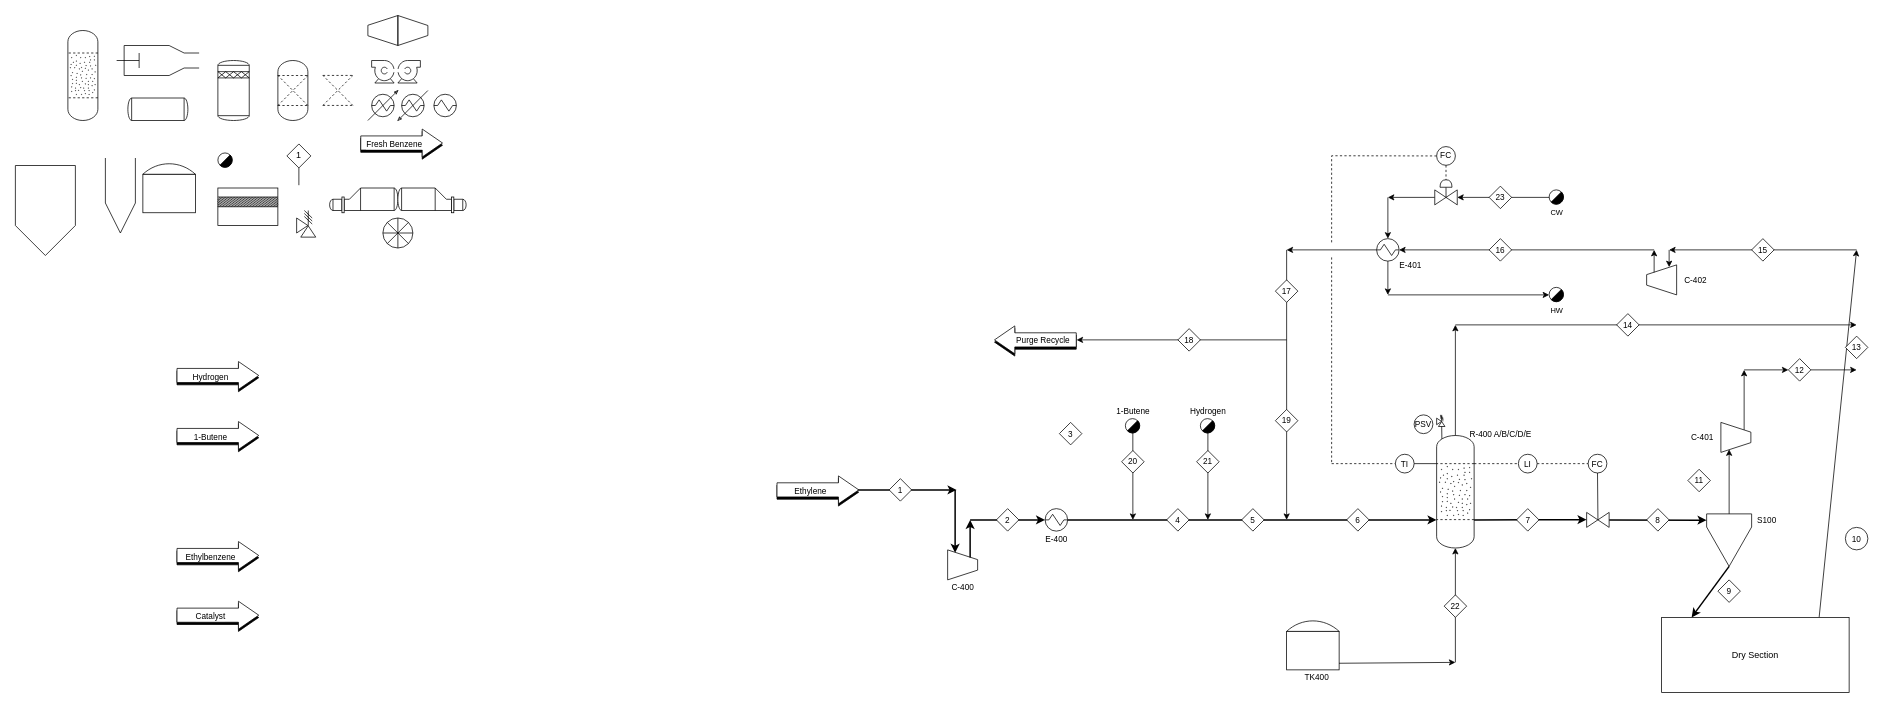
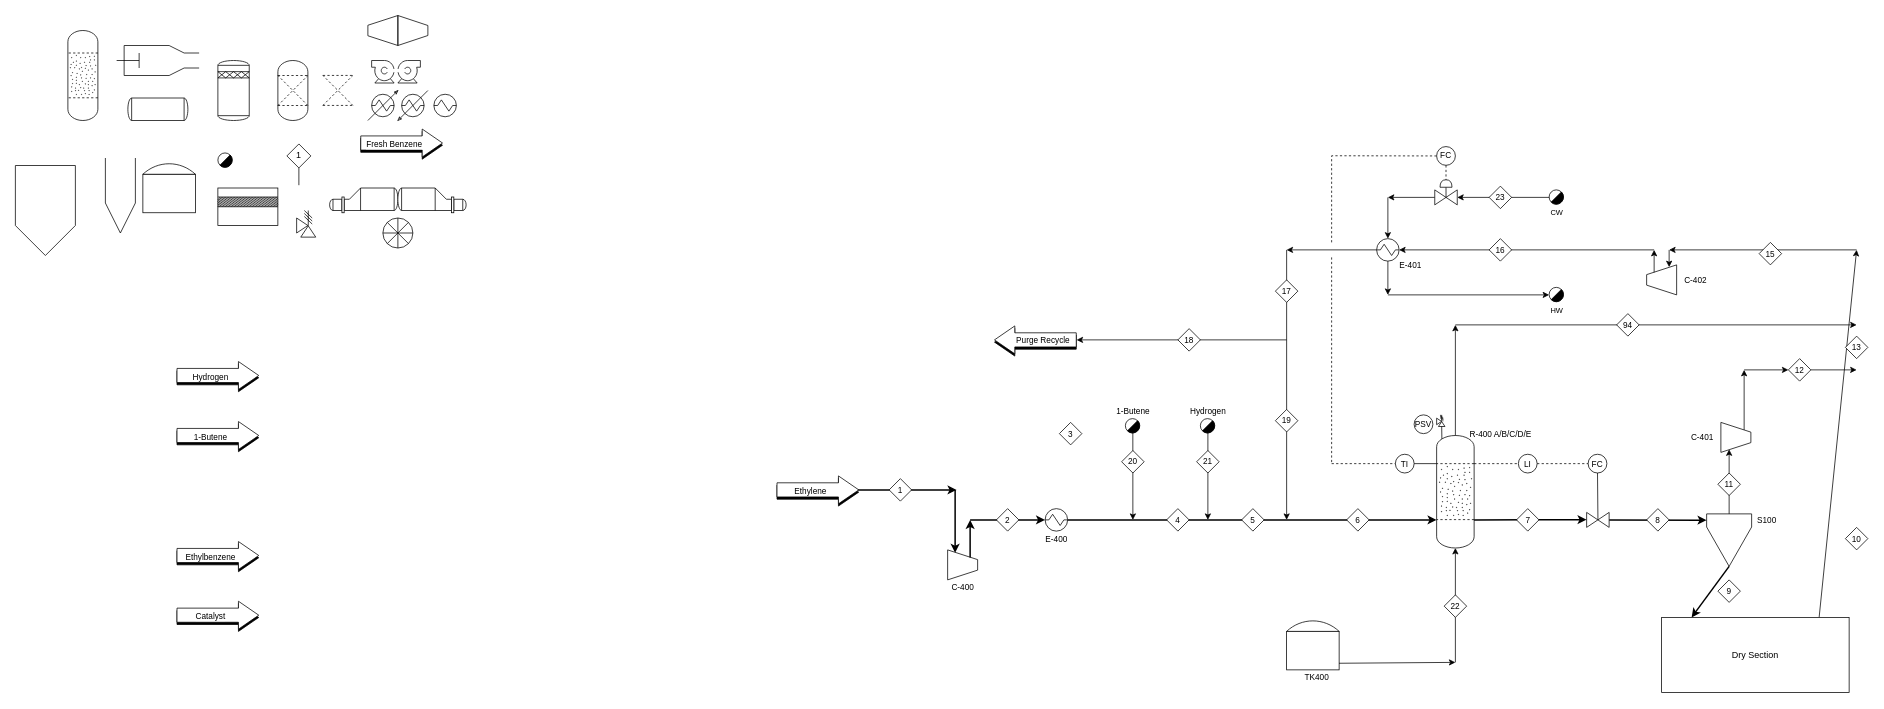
(1763, 250) -> (1770, 254)
(1628, 325) -> (1628, 325)
(1699, 480) -> (1729, 484)
(1857, 539) -> (1857, 539)
